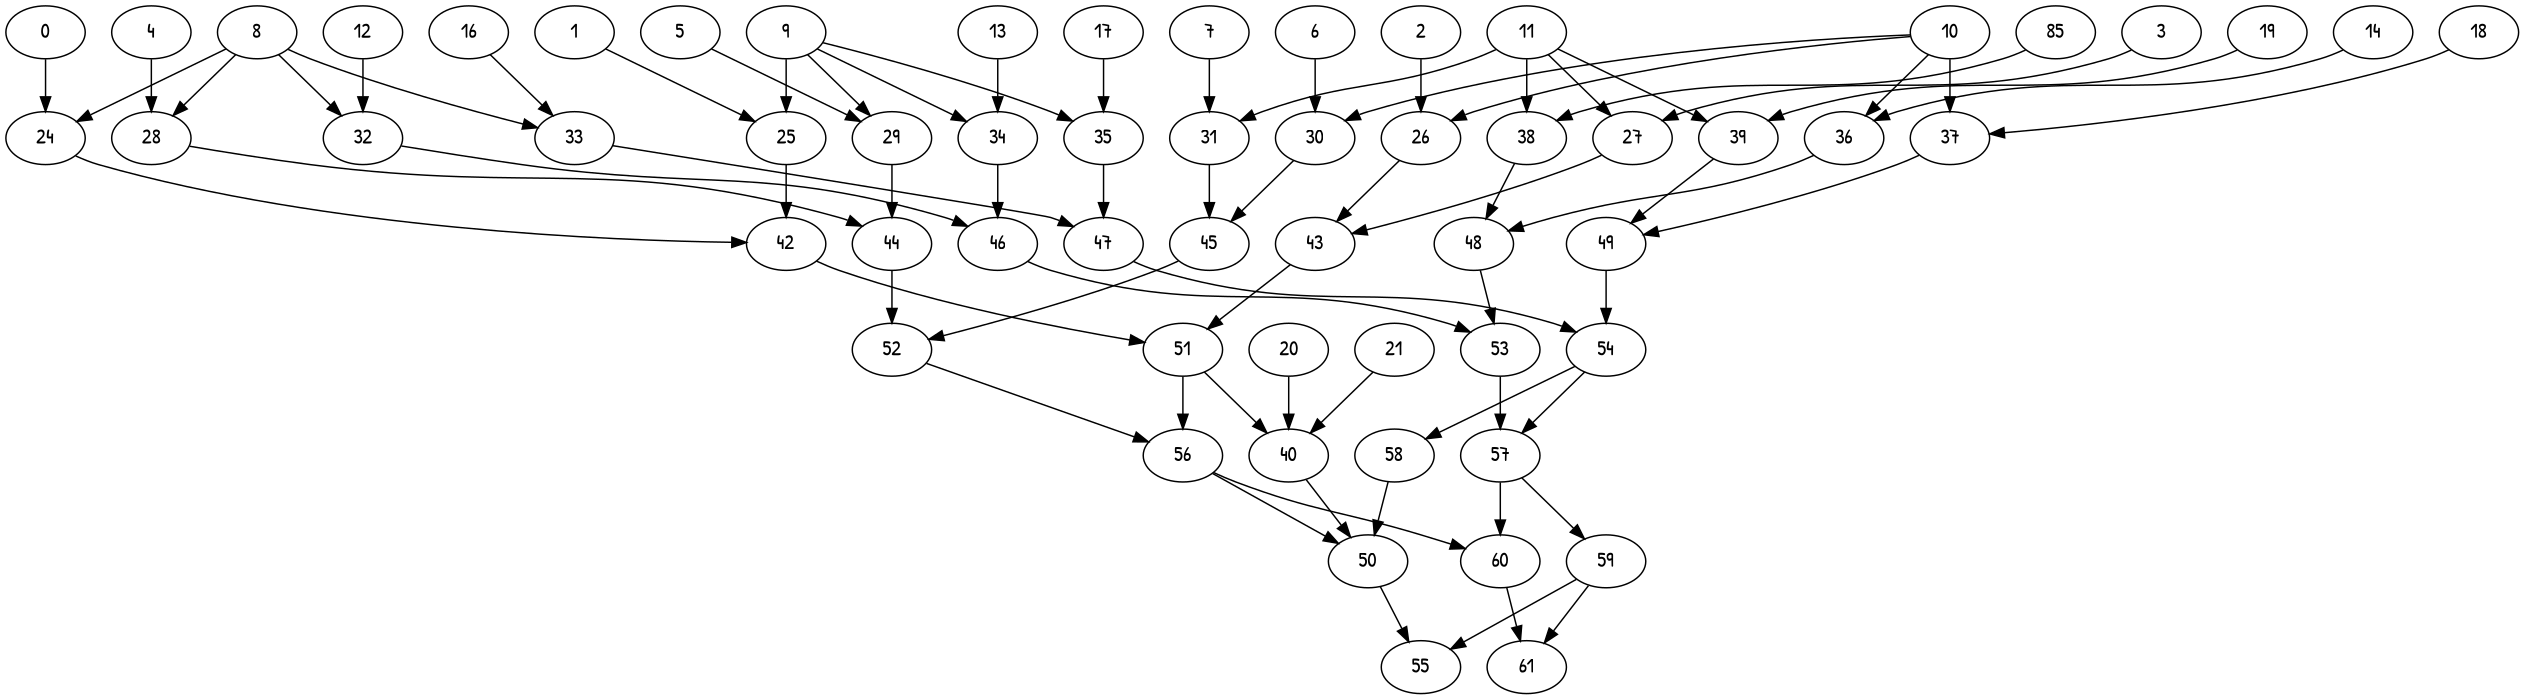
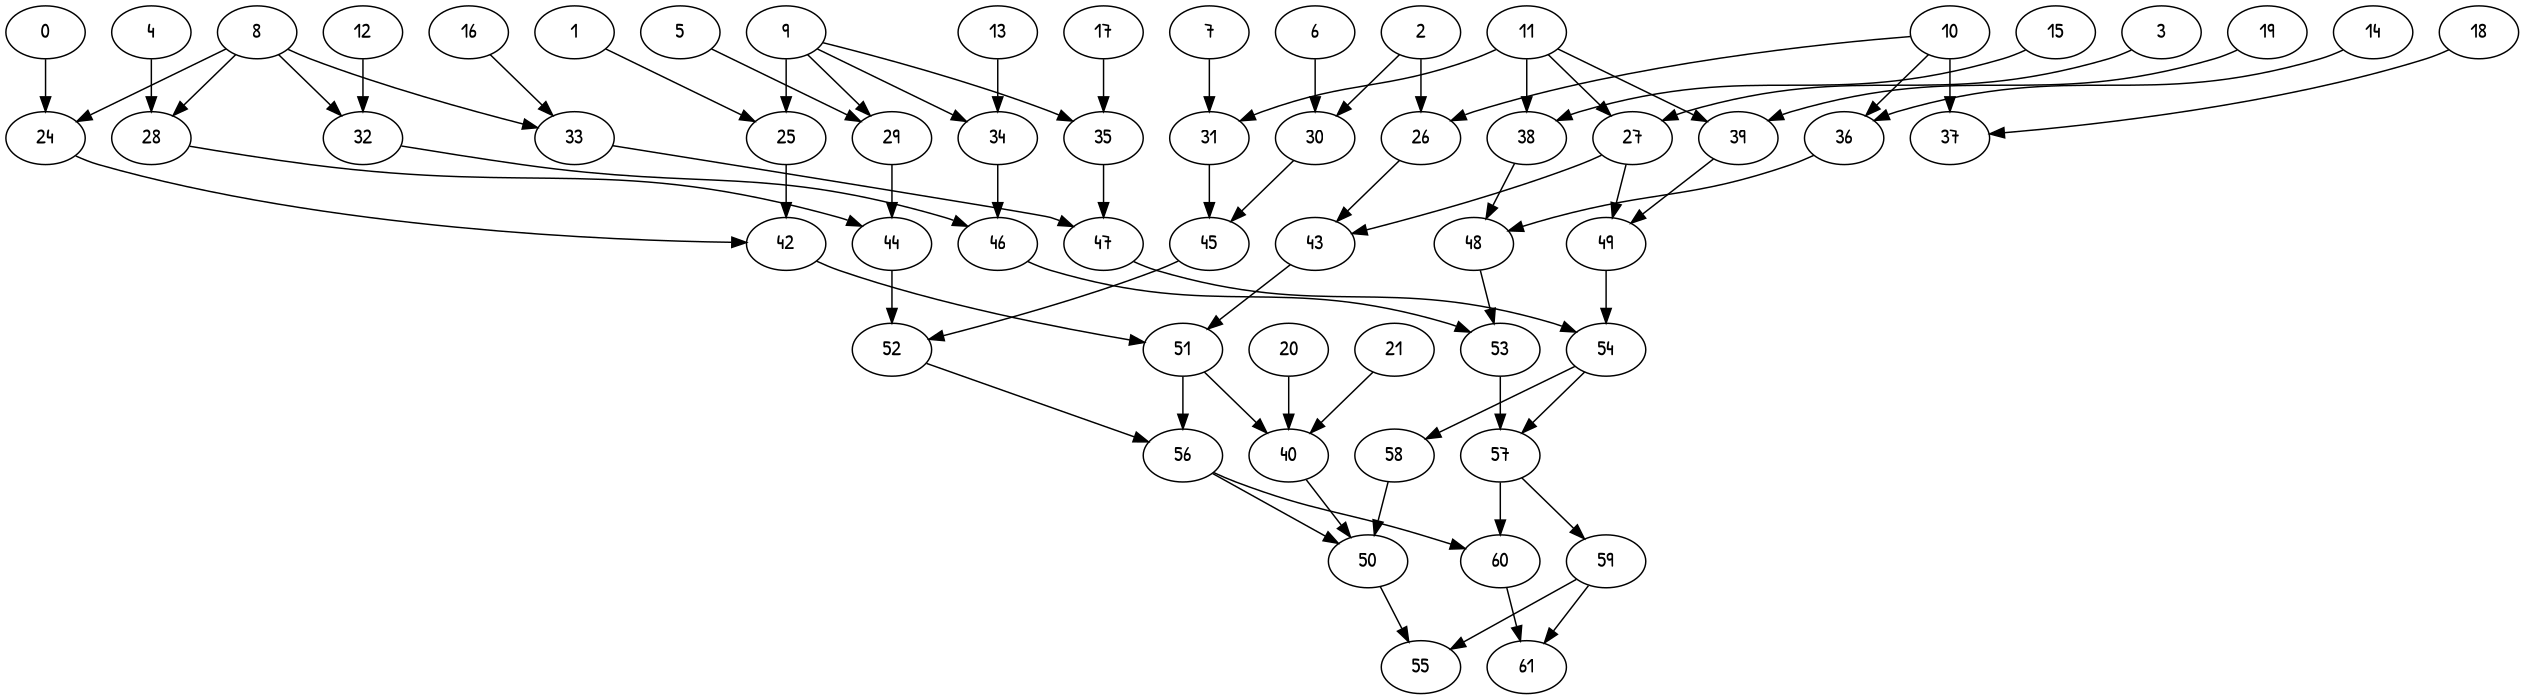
(2056, 32) -> (2056, 32)
(1632, 59) -> (1380, 74)
(1790, 199) -> (1621, 184)
